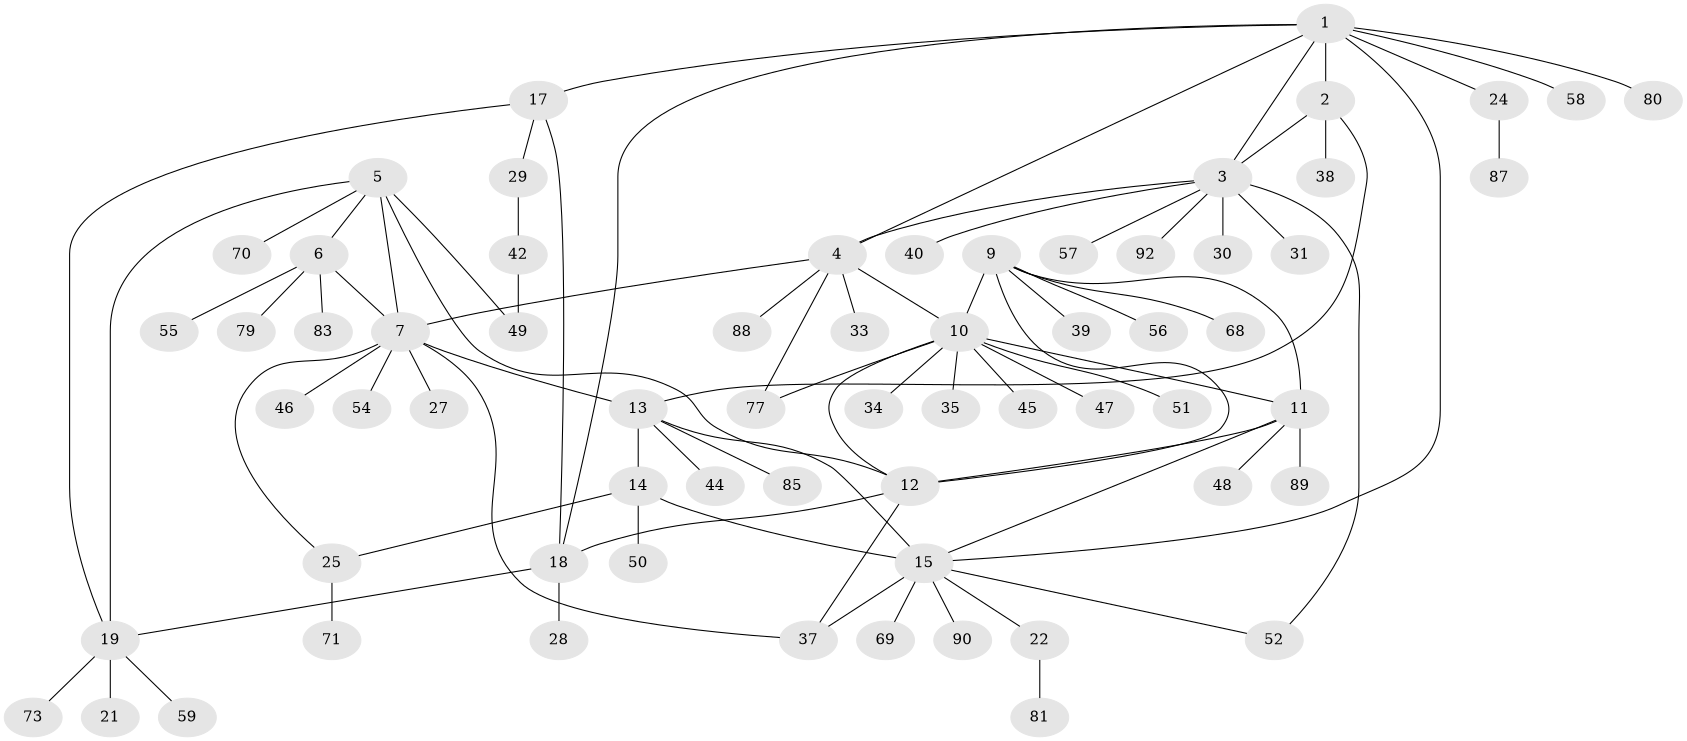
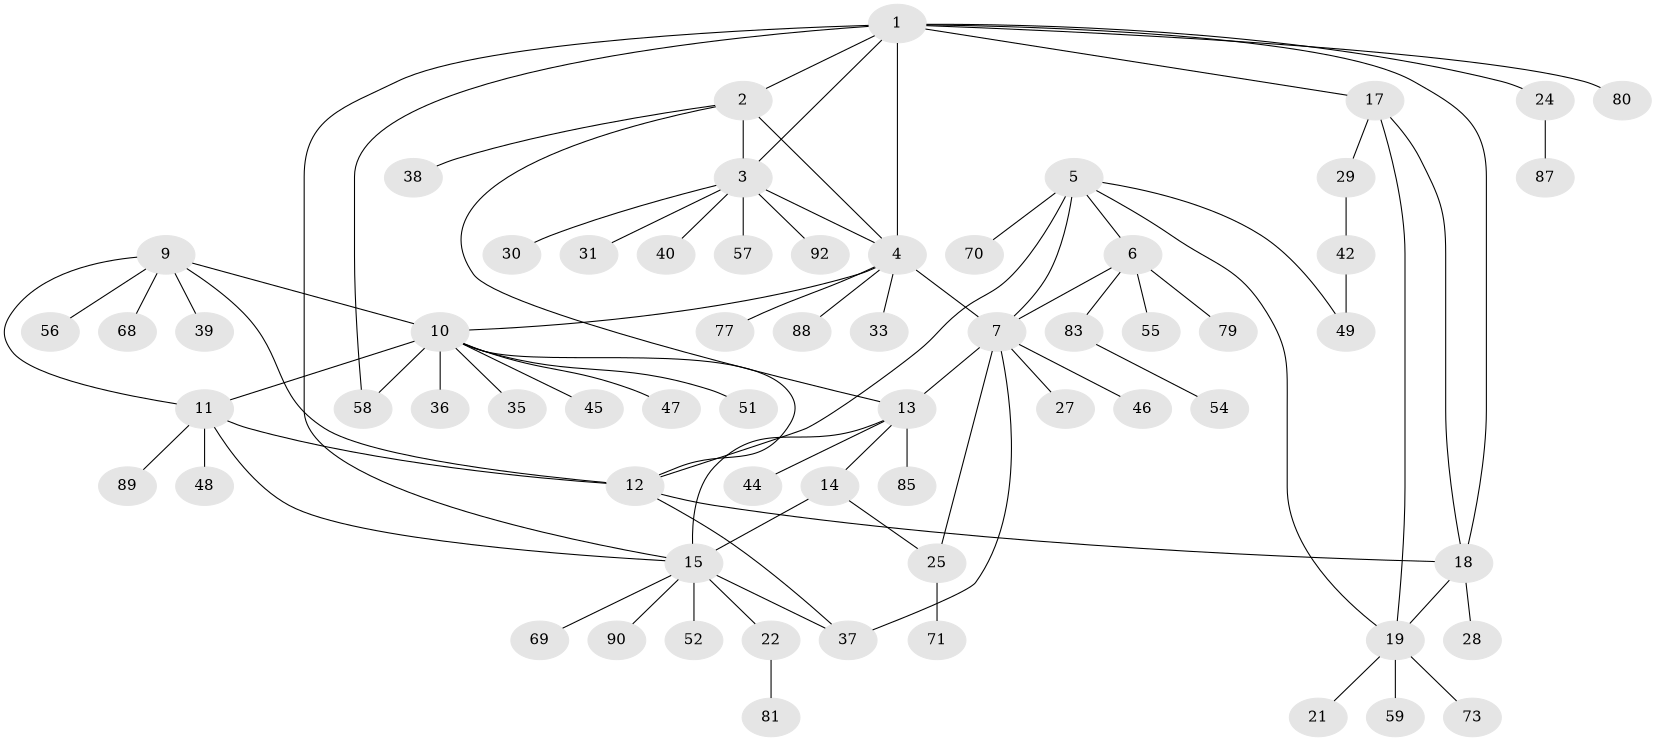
none -> (820, 178)
(381, 371) -> (1147, 370)
(841, 374) -> (402, 370)
(1359, 385) -> none
(874, 409) -> (440, 409)
(638, 563) -> none
